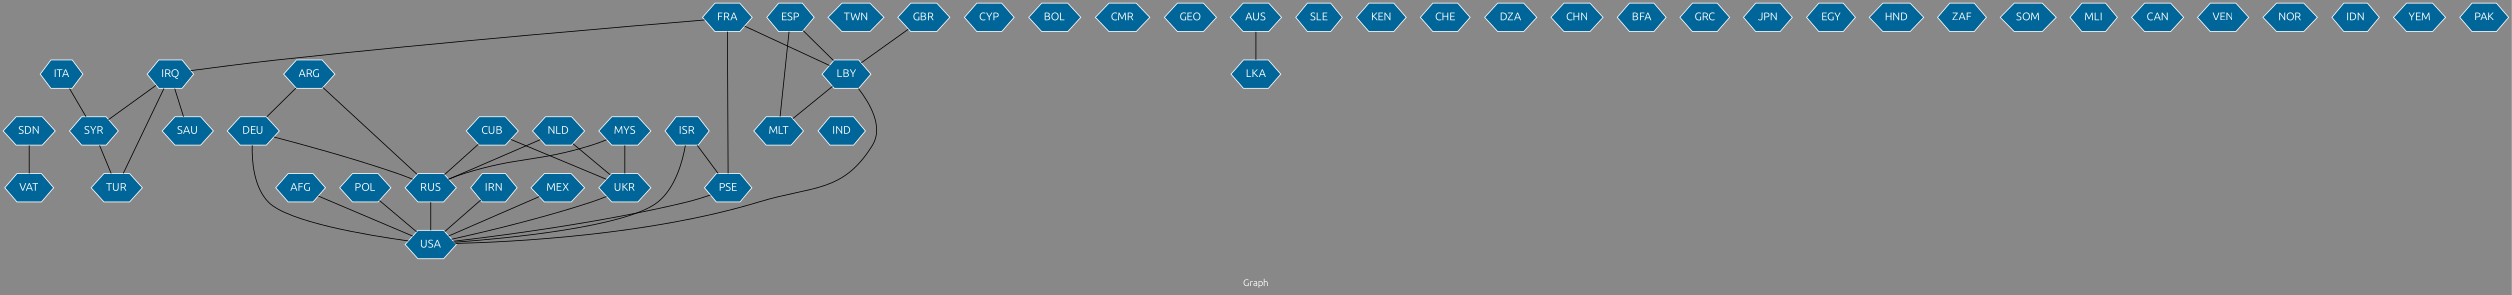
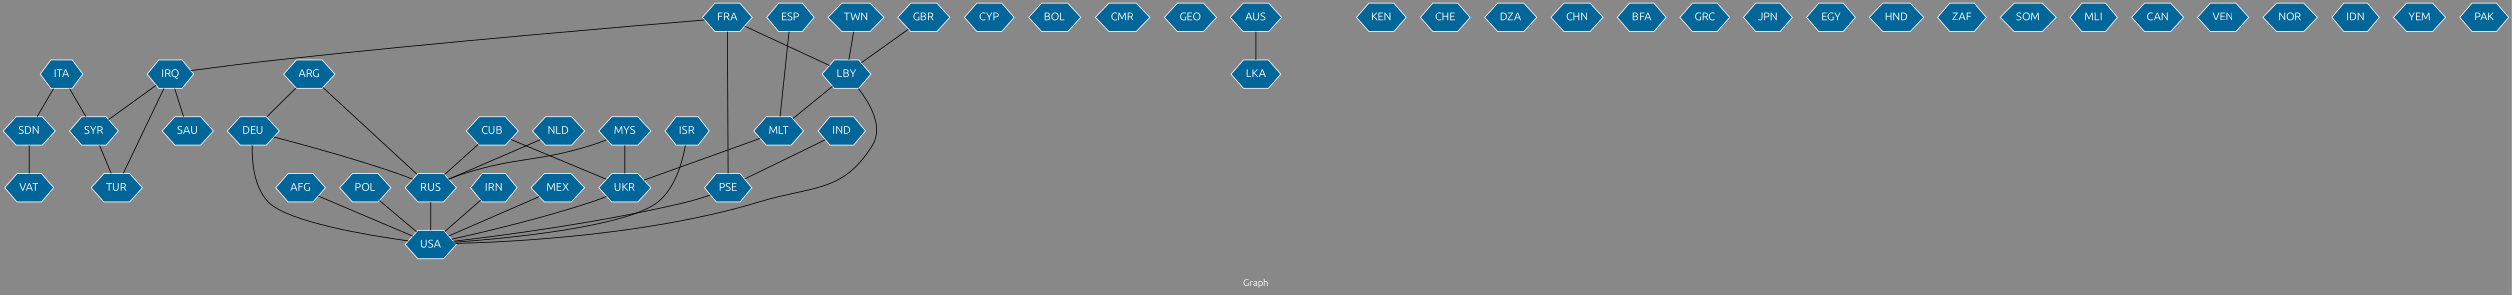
(1319, 17) -> none
(818, 46) -> (851, 46)
none -> (45, 103)
(592, 159) -> (702, 159)
(708, 159) -> (785, 159)
